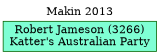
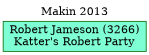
(80, 36) -> (75, 36)
